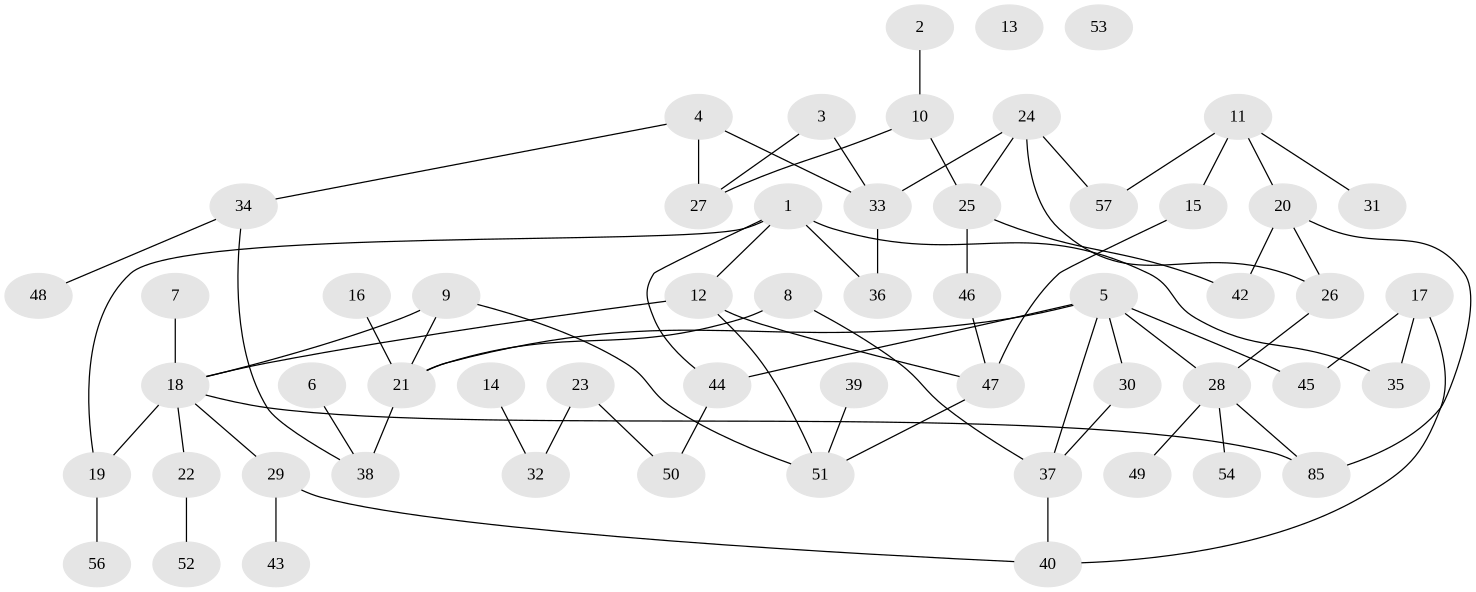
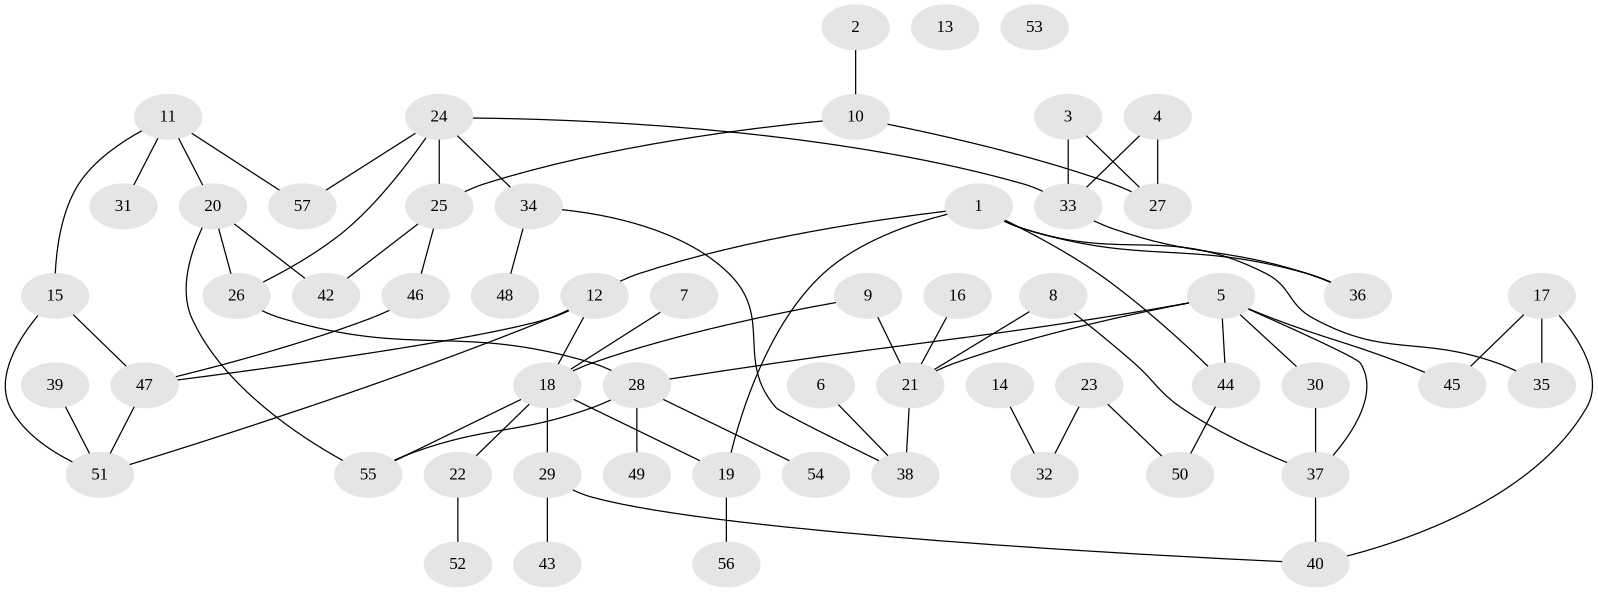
(471, 162) -> (484, 161)
(640, 375) -> (7, 399)
(1316, 475) -> (368, 475)
